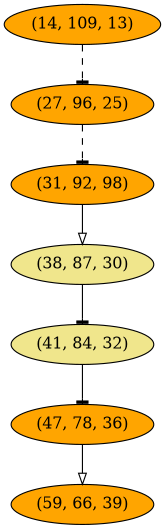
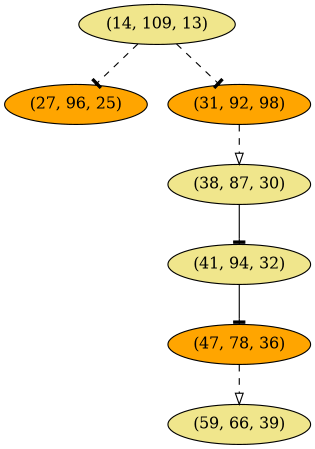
(82, 24) -> (157, 24)
(82, 142) -> (196, 63)
(82, 219) -> (239, 139)
(82, 344) -> (239, 264)
(82, 459) -> (239, 379)
(82, 504) -> (239, 424)
